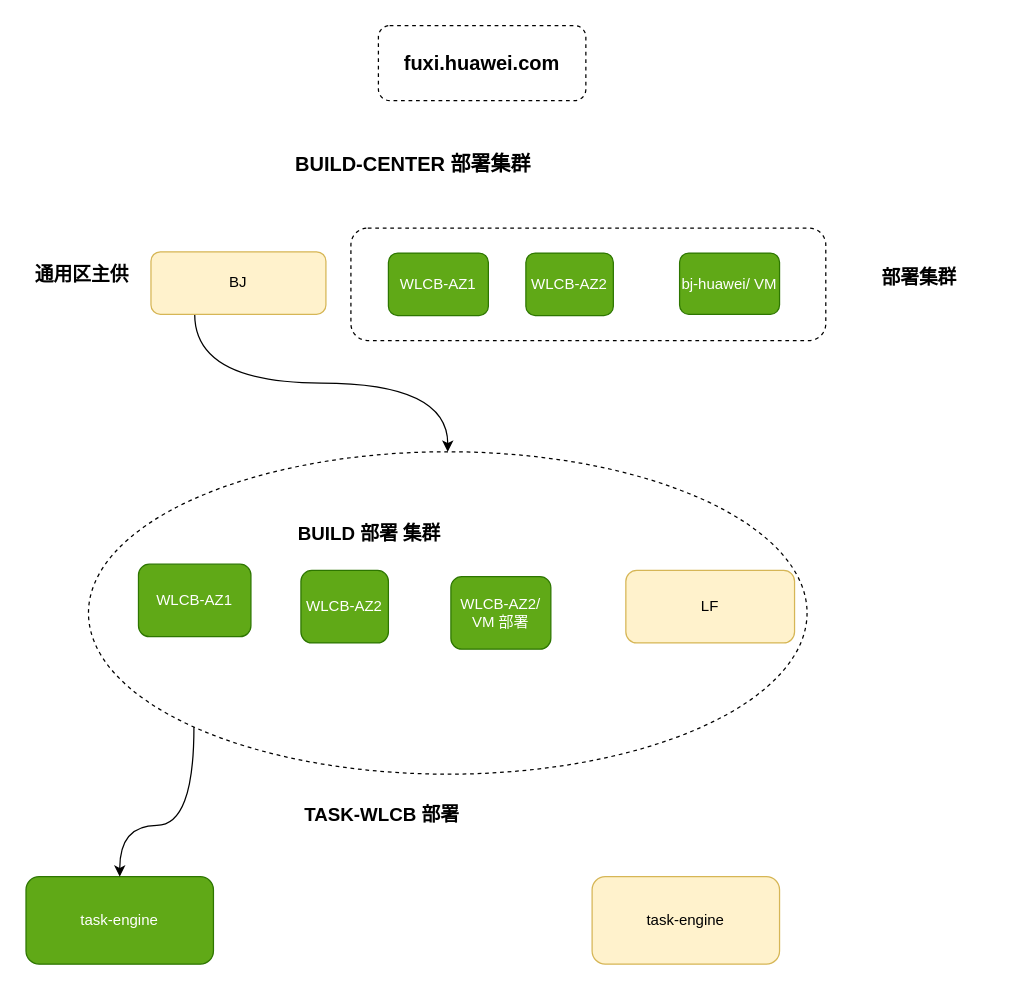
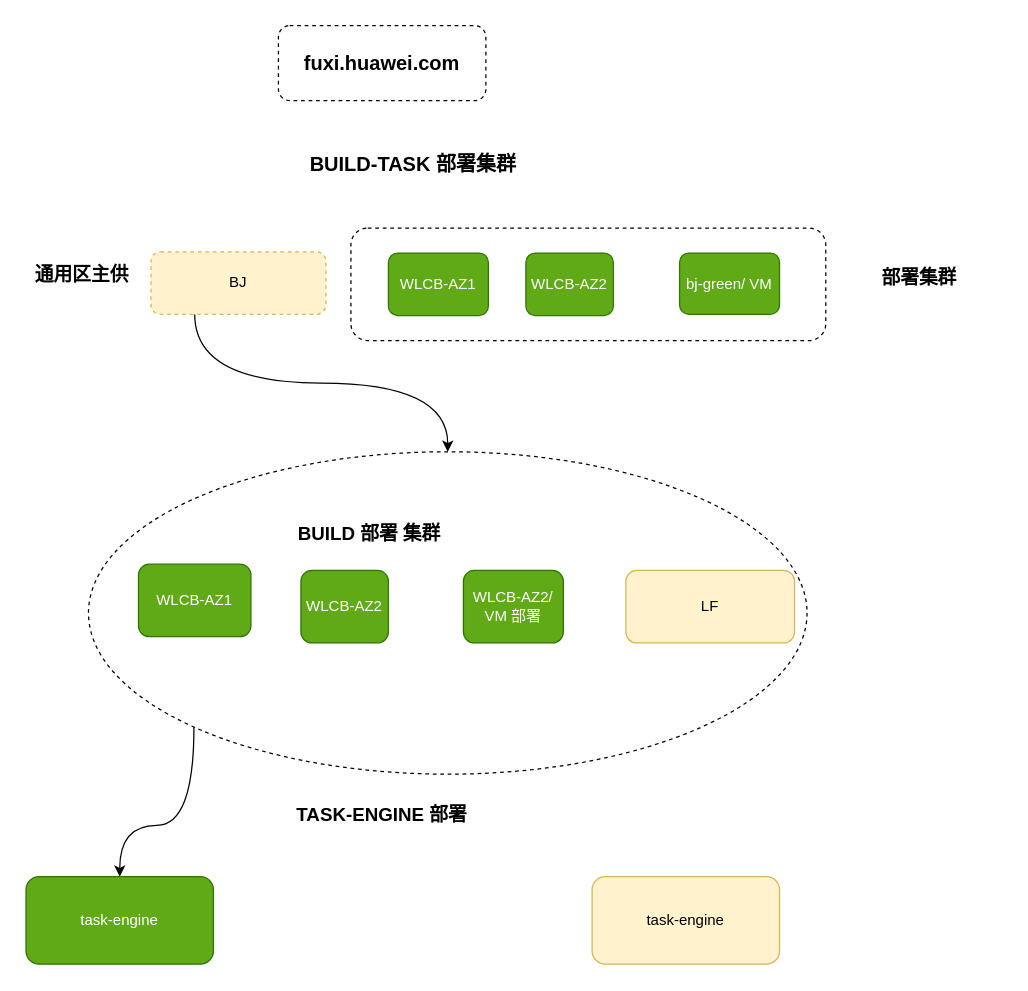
(482, 63) -> (382, 63)
(413, 164) -> (413, 164)
(238, 283) -> (238, 283)
(729, 284) -> (729, 284)
(501, 613) -> (513, 607)
(382, 814) -> (382, 814)
